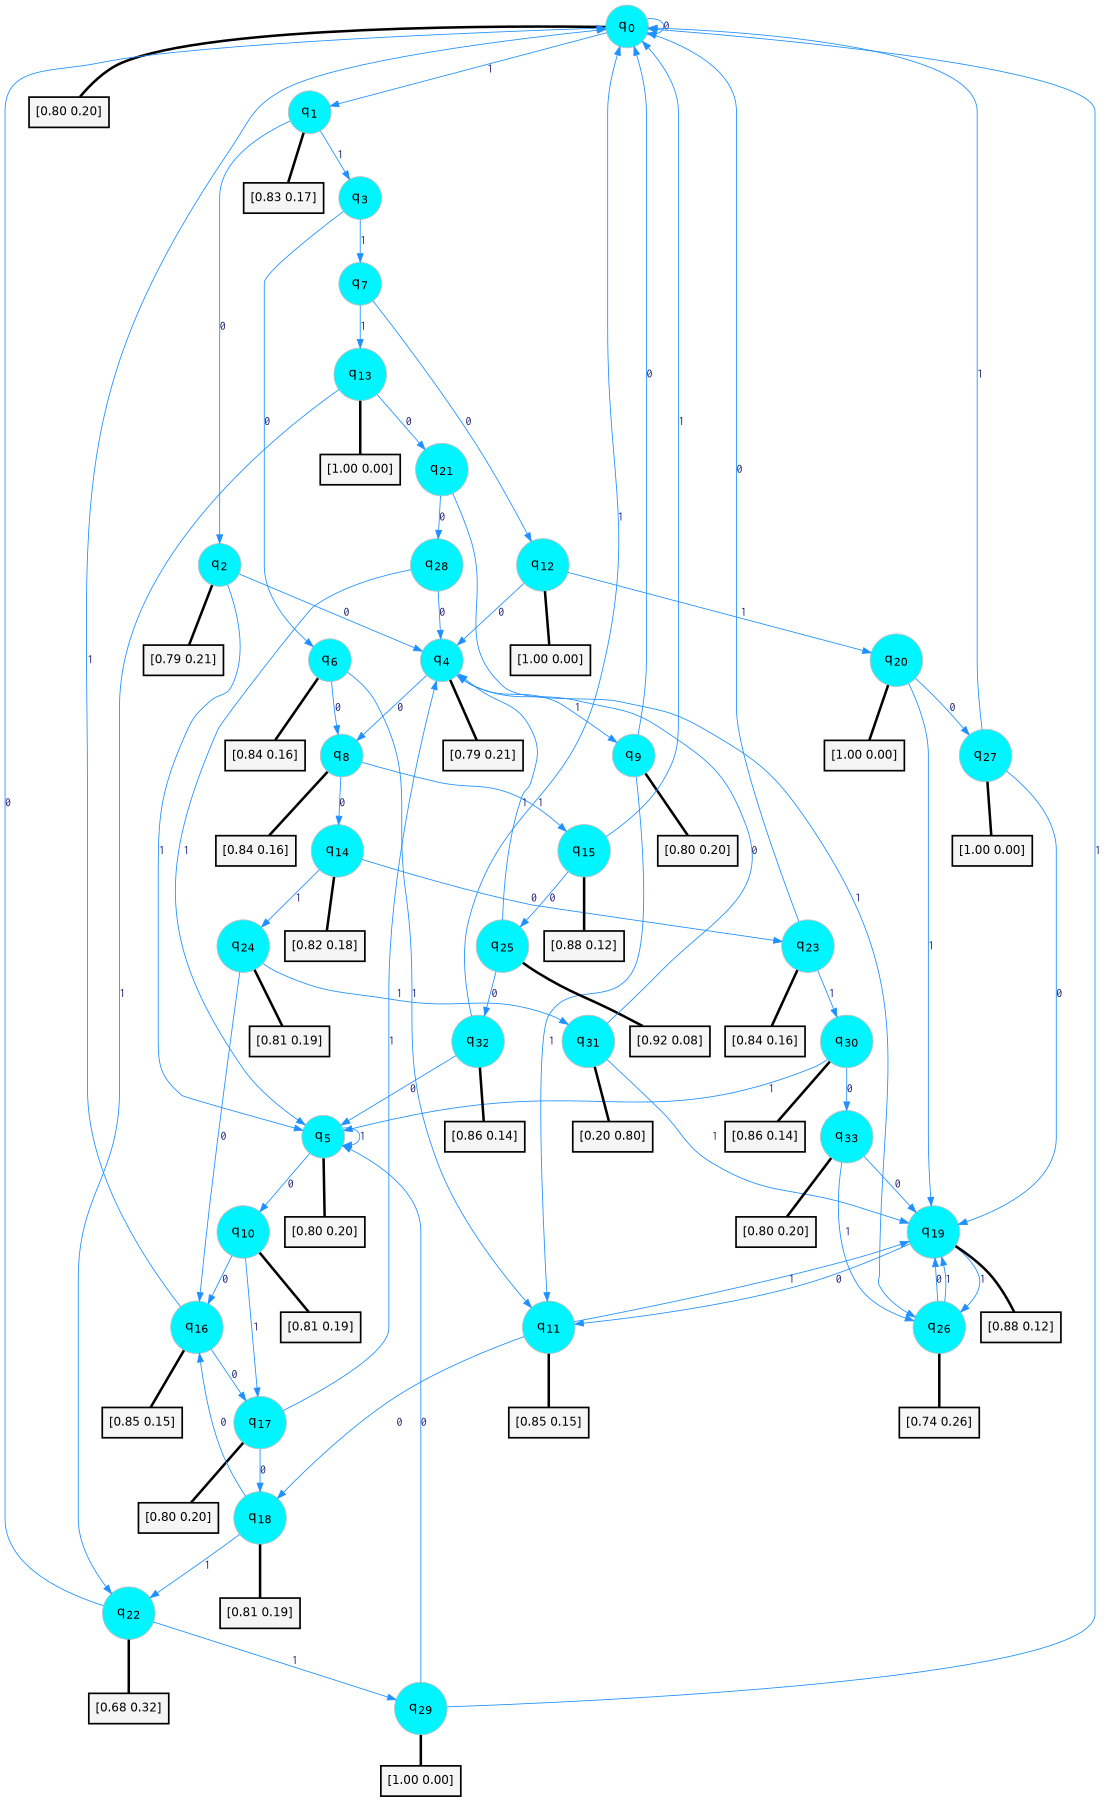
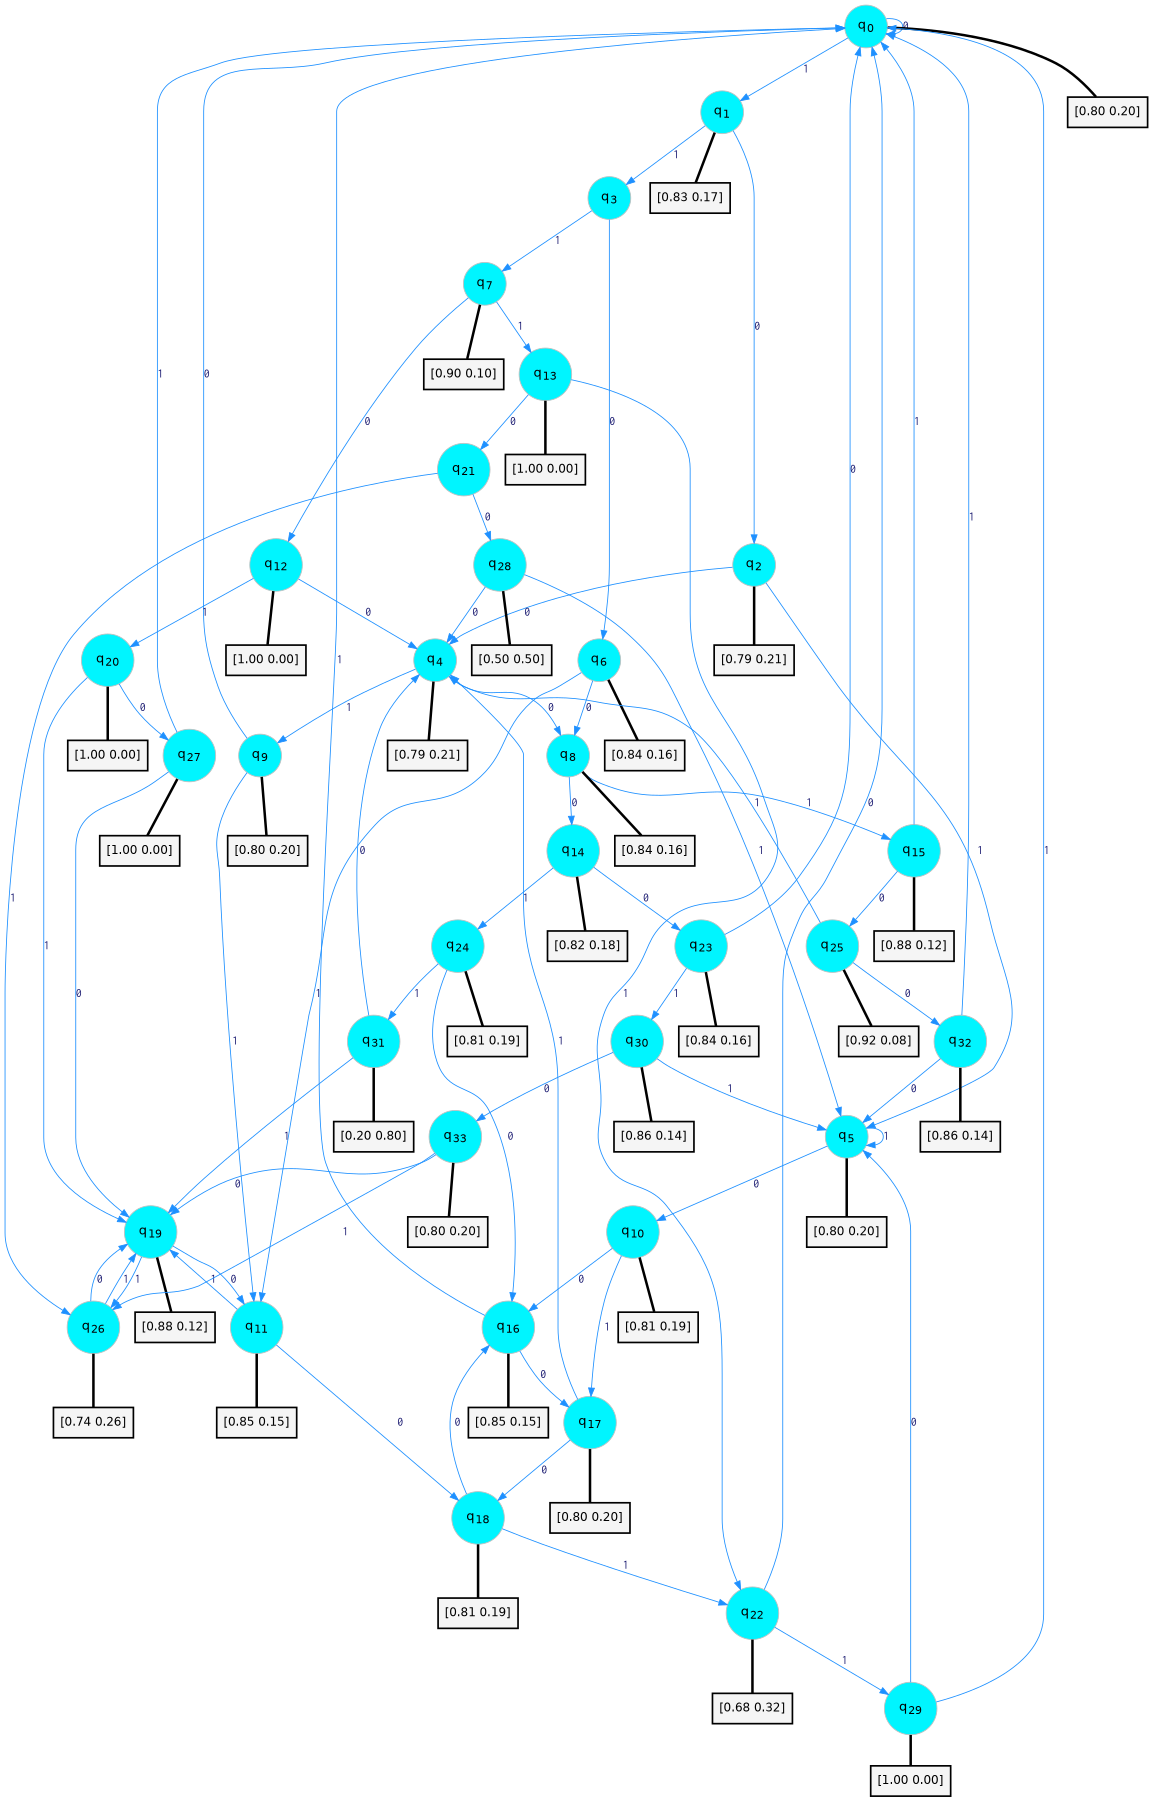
none -> (464, 374)
none -> (512, 660)
